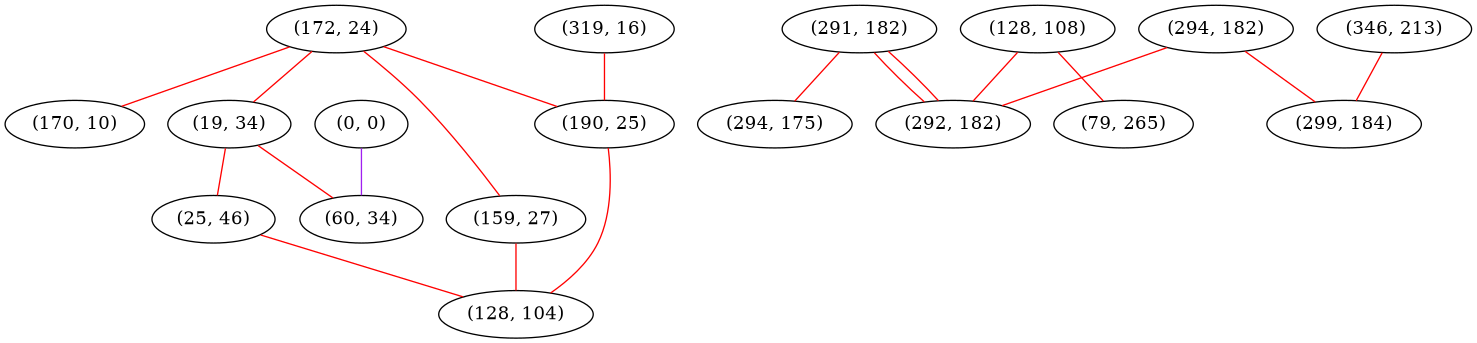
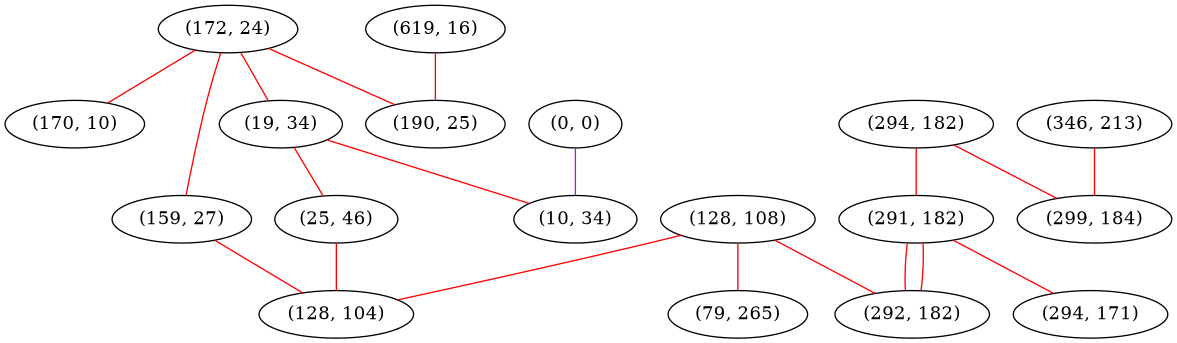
(604, 29) -> (435, 29)
(1093, 74) -> (916, 172)
(775, 124) -> (1091, 314)
(361, 219) -> (575, 219)
(603, 230) -> (539, 268)
